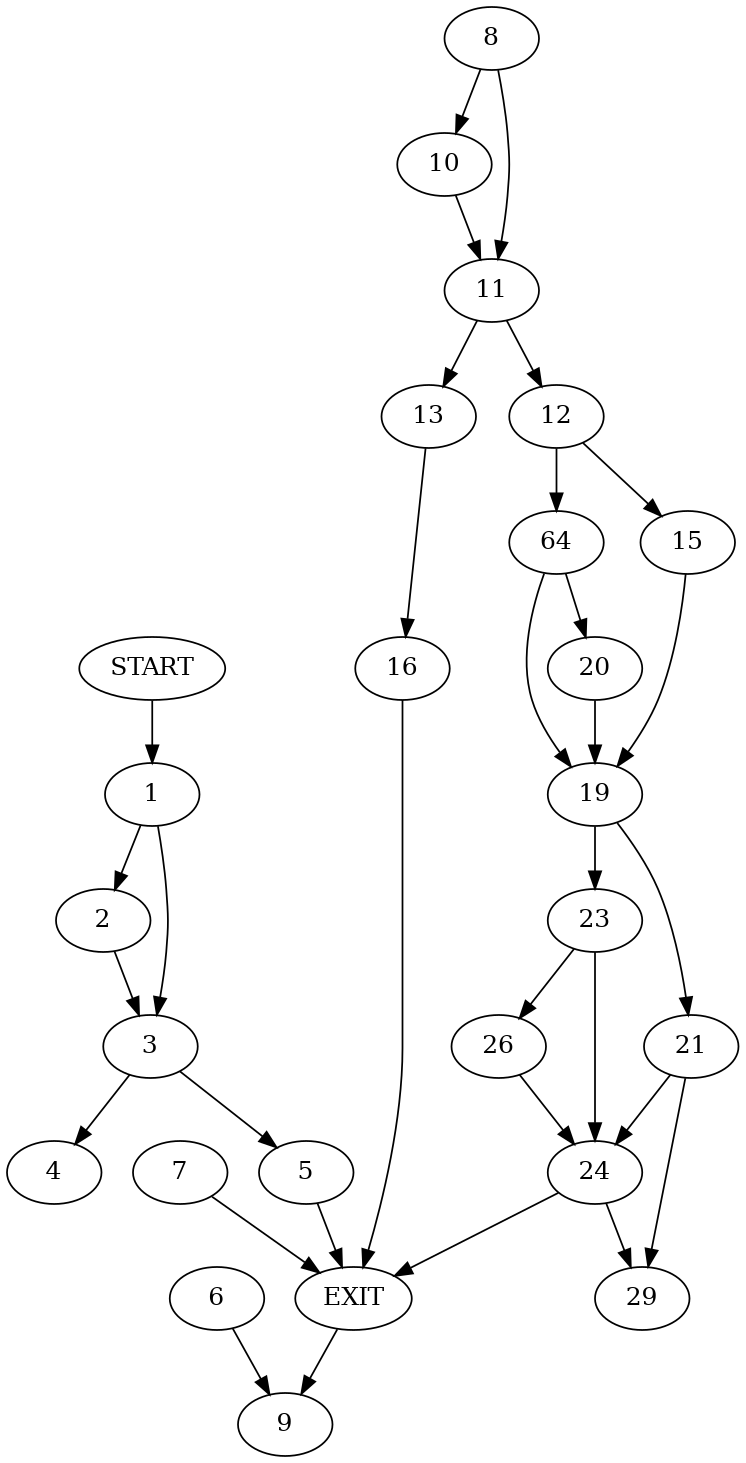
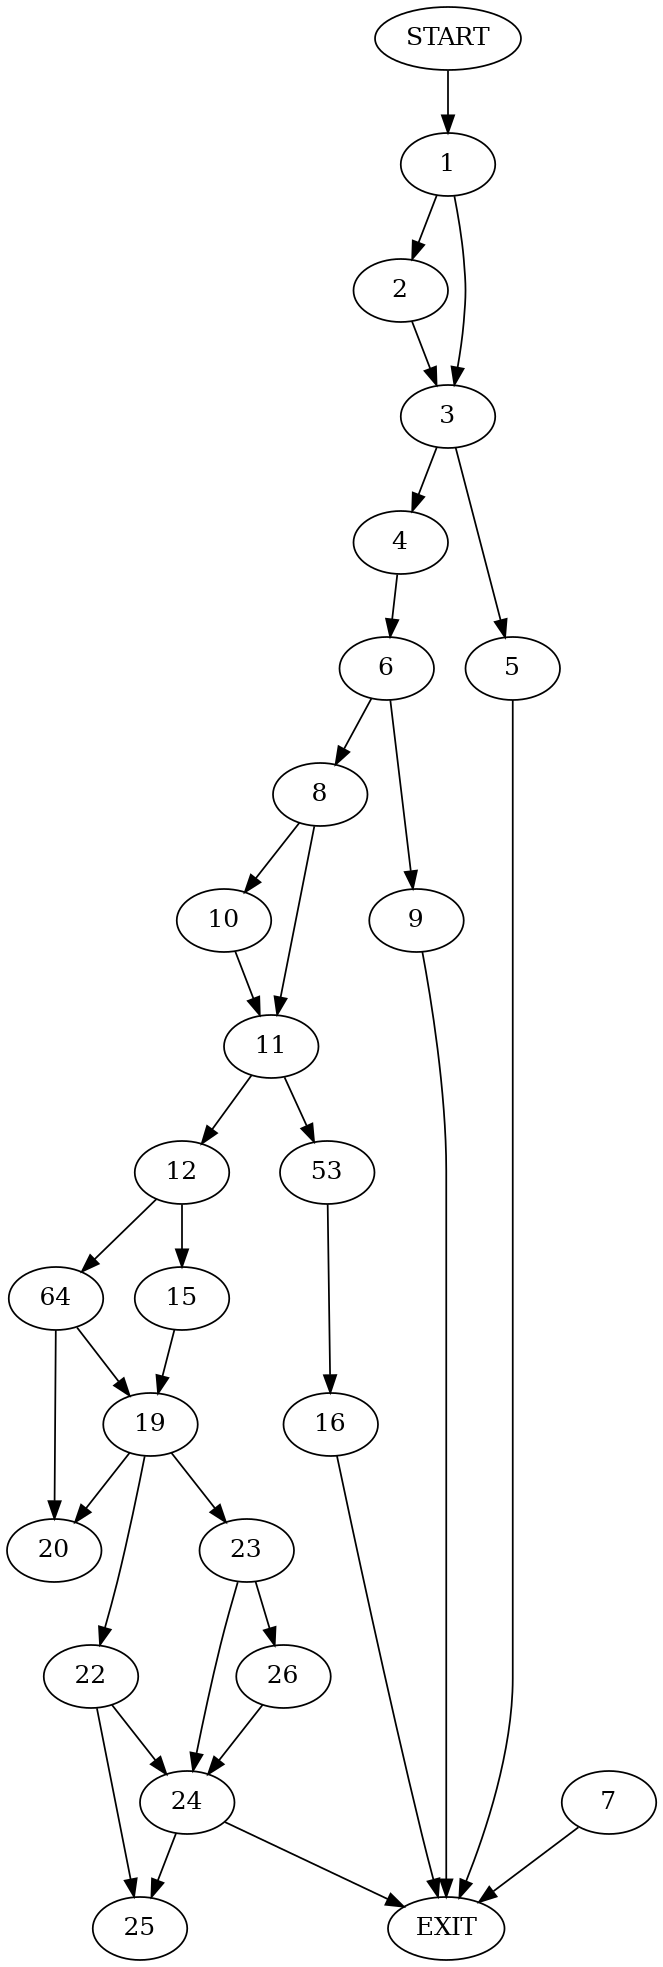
(429, 416) -> (327, 1172)
none -> (395, 597)
(595, 723) -> (108, 1481)
none -> (358, 724)
(691, 1046) -> (91, 1676)
(642, 1298) -> (140, 1928)
(324, 1354) -> (446, 1415)
